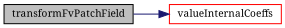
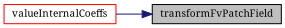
(146, 14) -> (129, 14)
